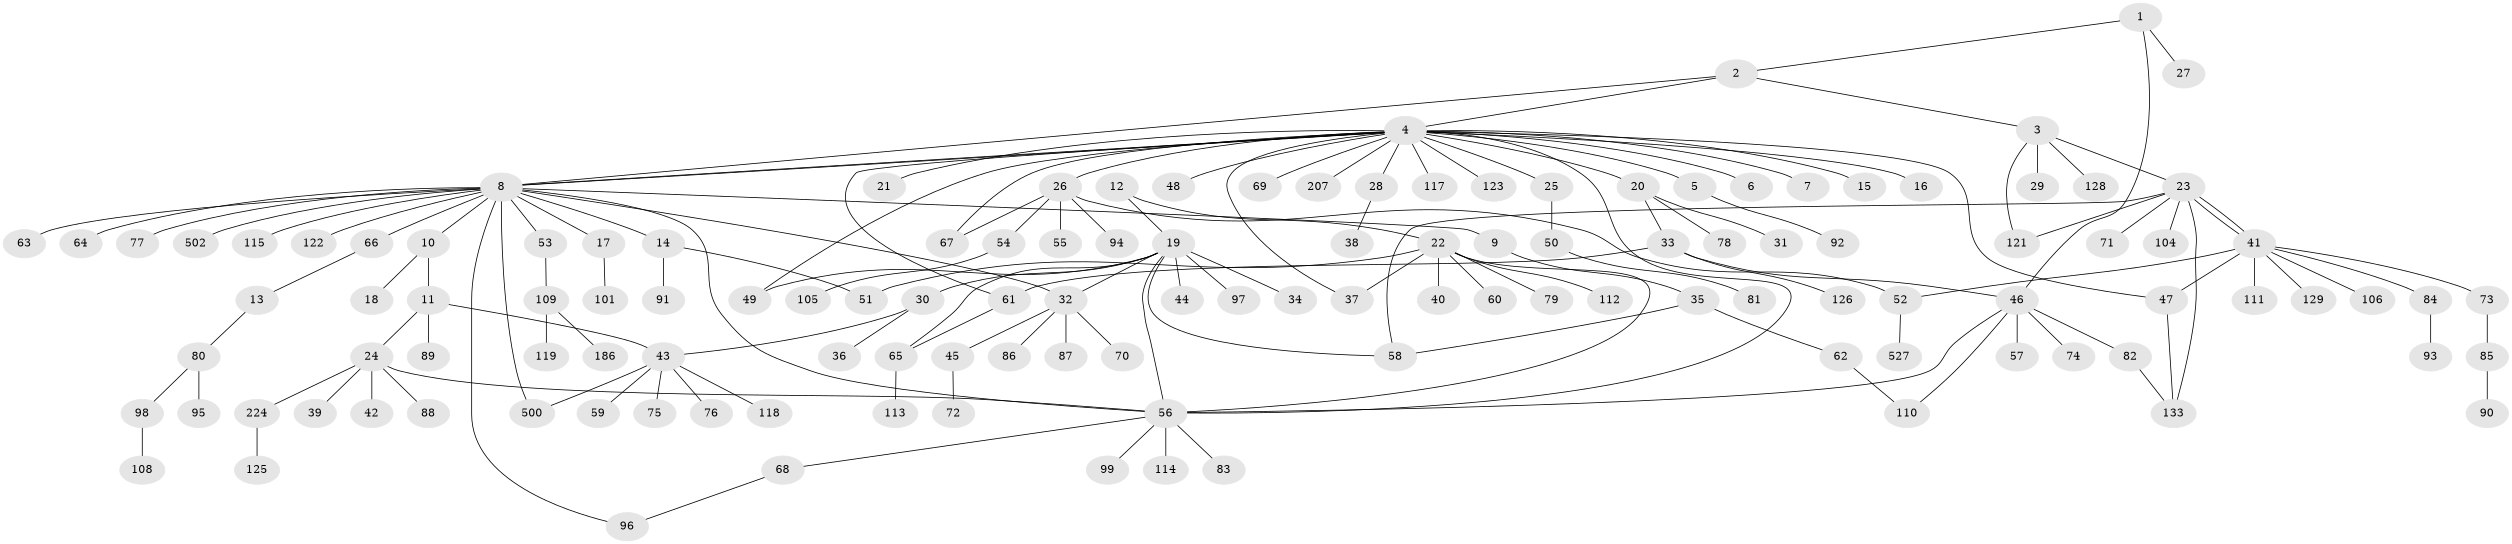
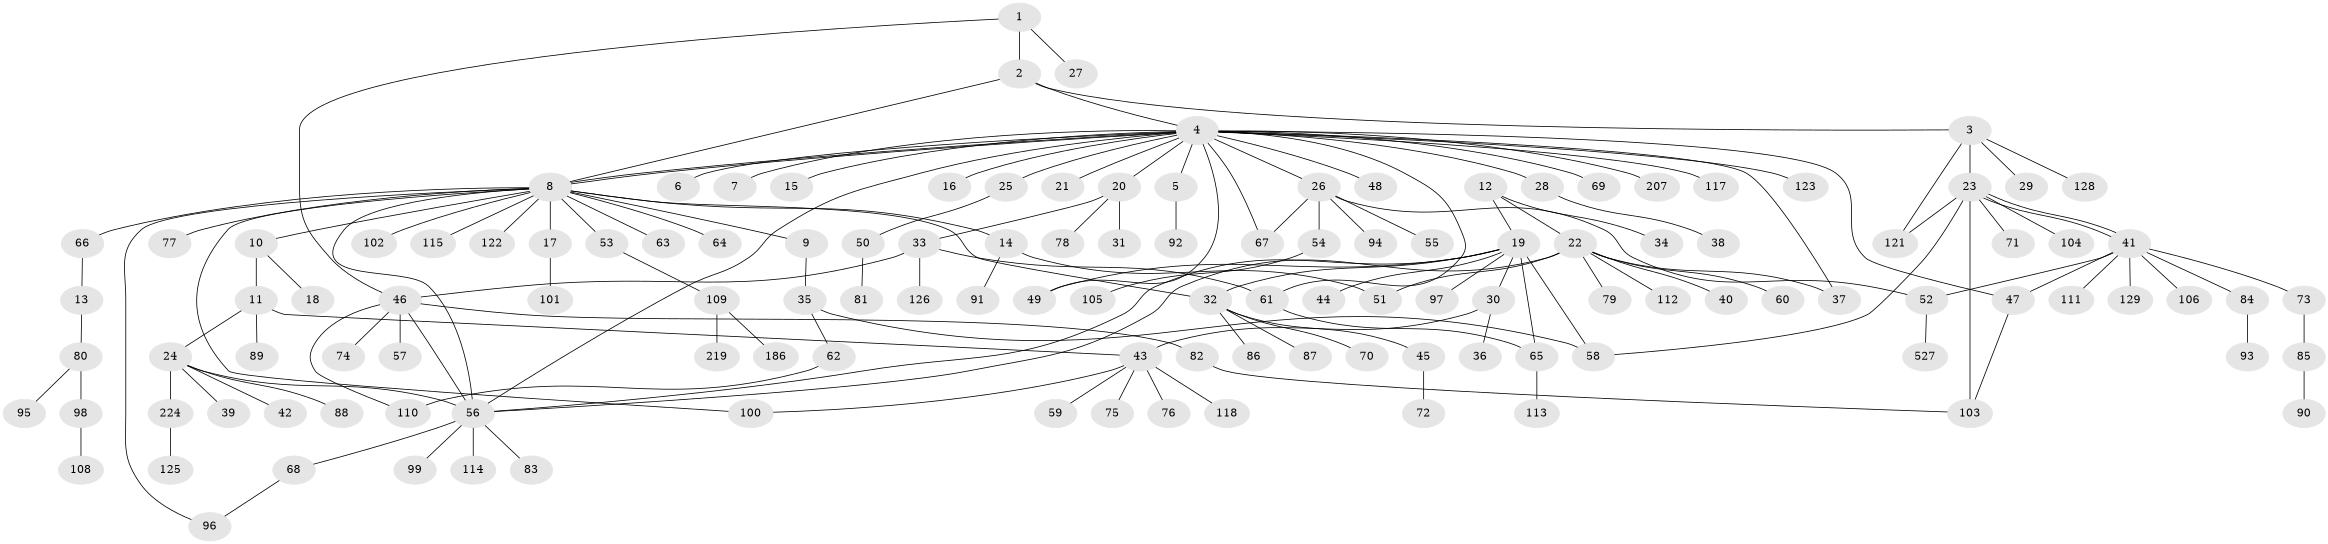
(196, 244) -> (374, 244)
(1237, 273) -> (1591, 219)
(546, 357) -> (717, 357)
(532, 413) -> (751, 413)
(2174, 413) -> (1970, 413)
